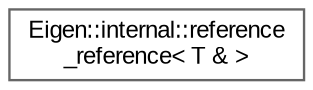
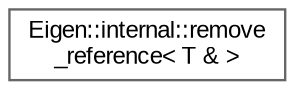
(157, 45) -> (147, 45)
